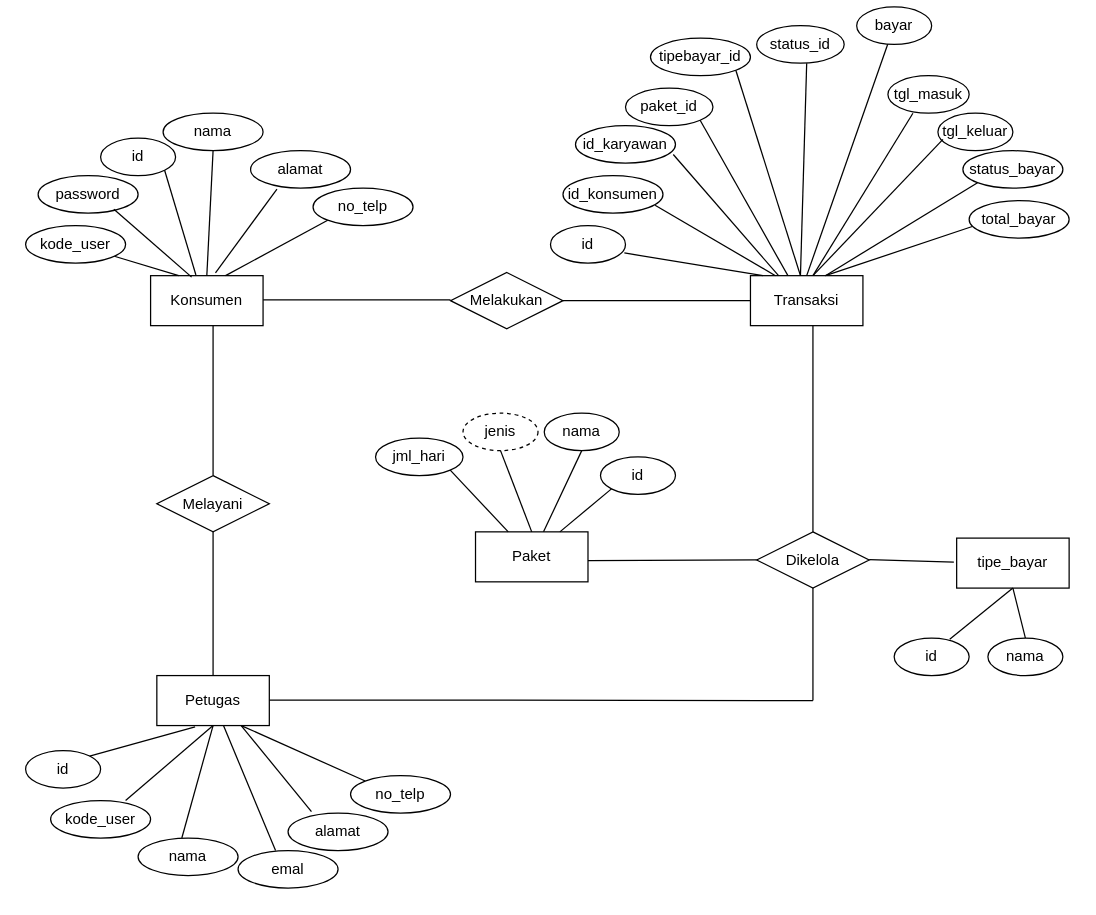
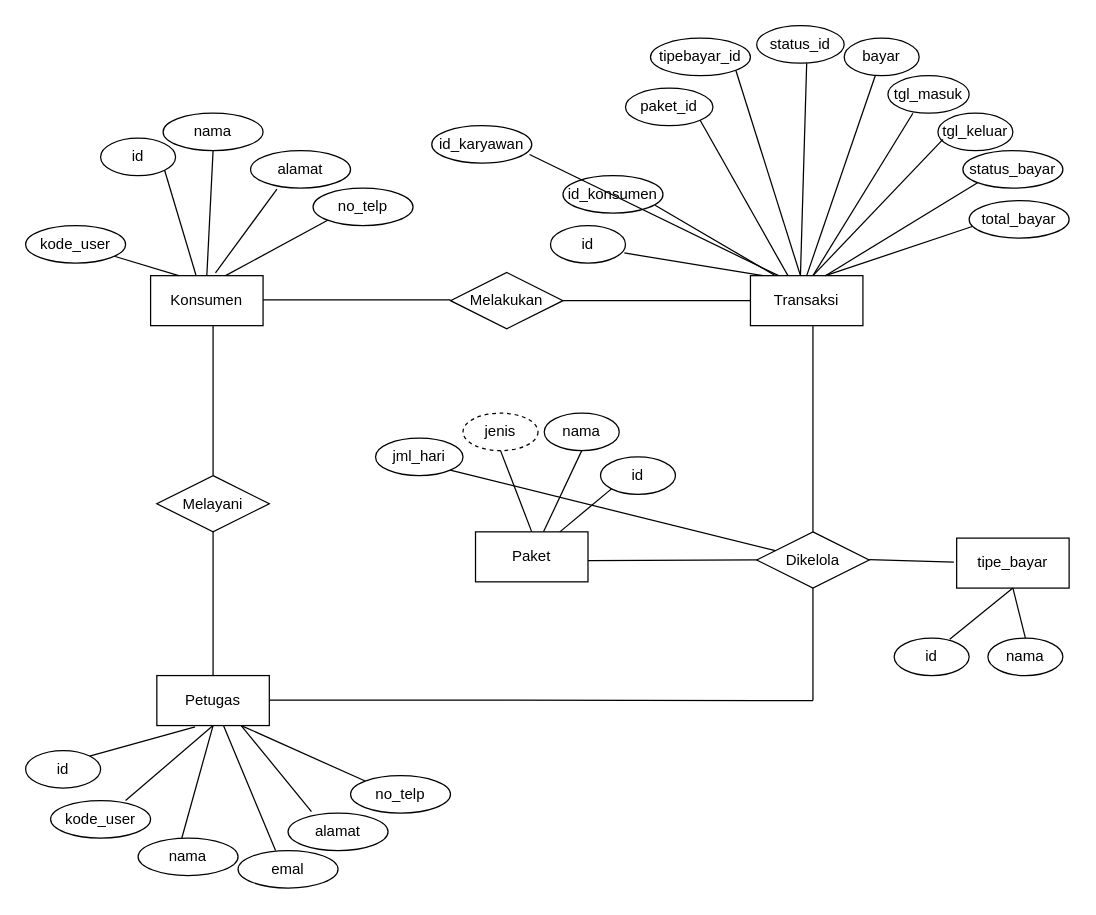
(894, 26) -> (882, 57)
(626, 144) -> (482, 144)
(88, 194) -> none
(153, 243) -> none
(479, 501) -> (612, 510)
